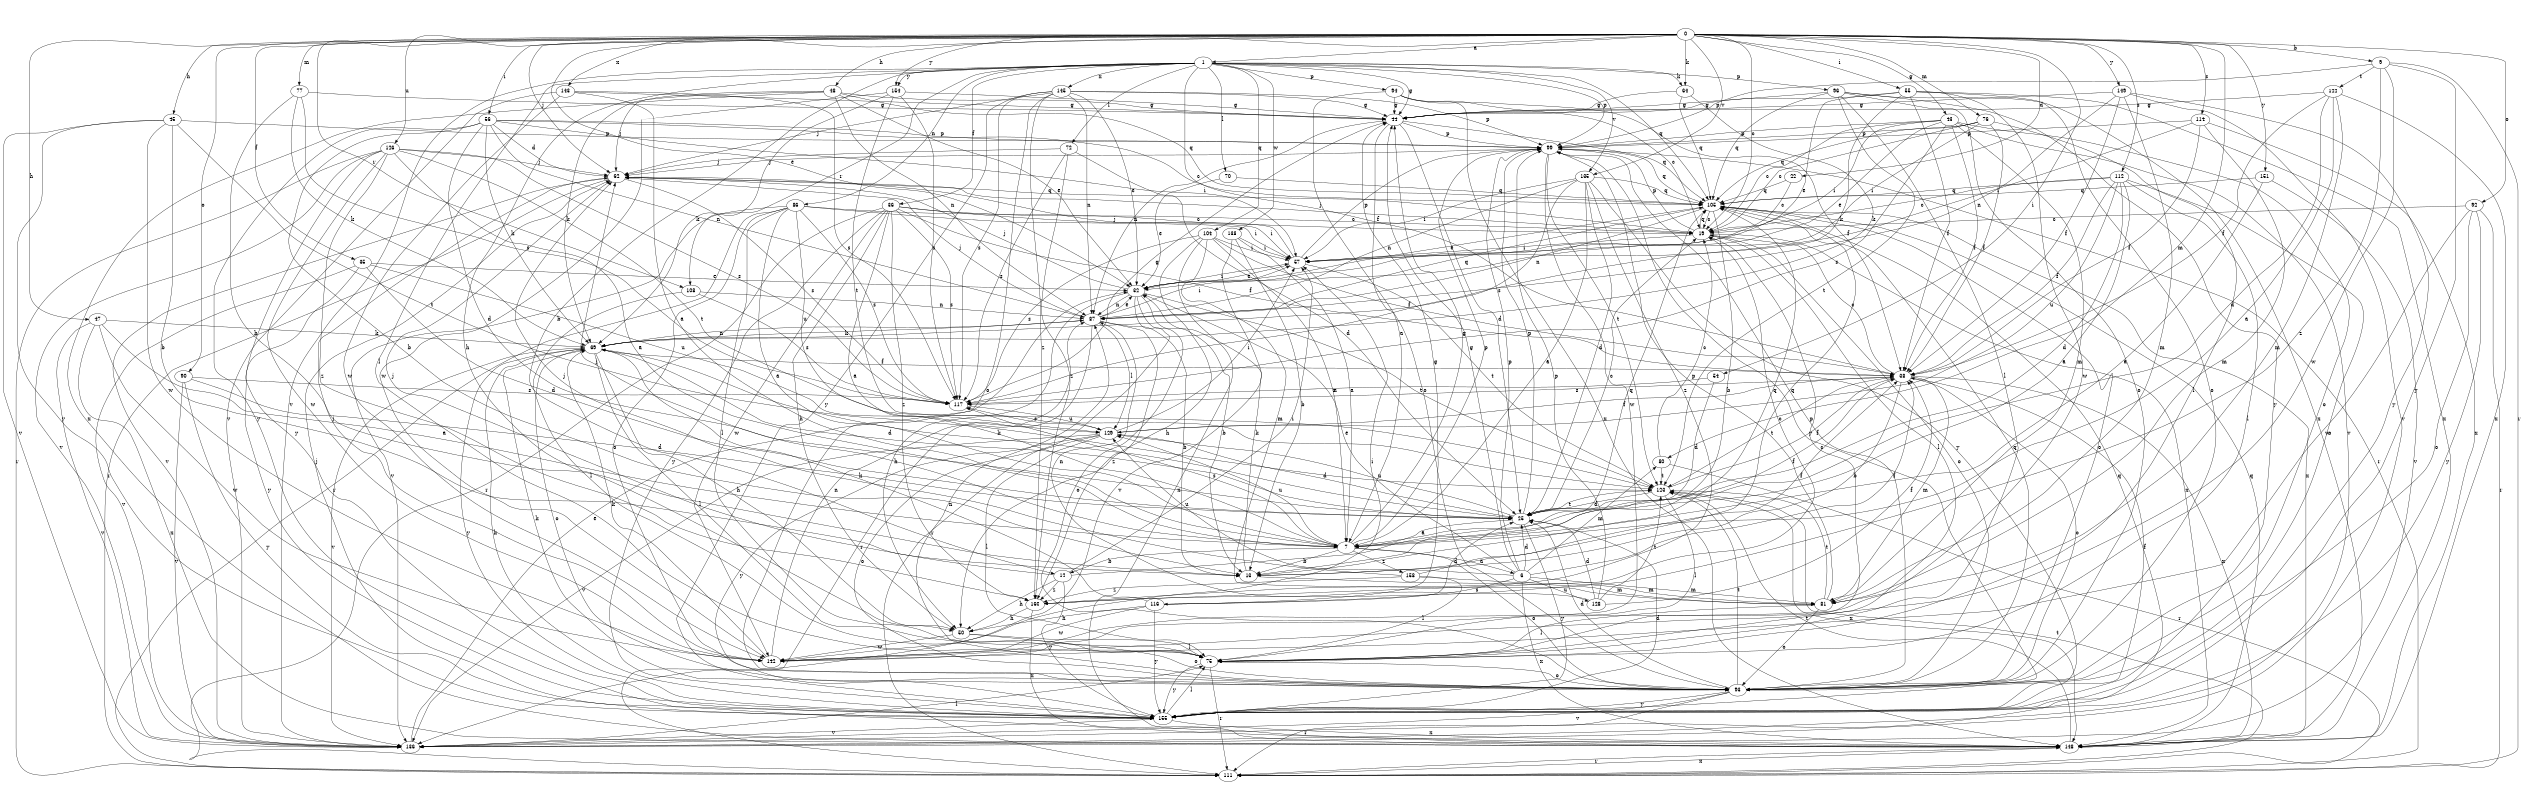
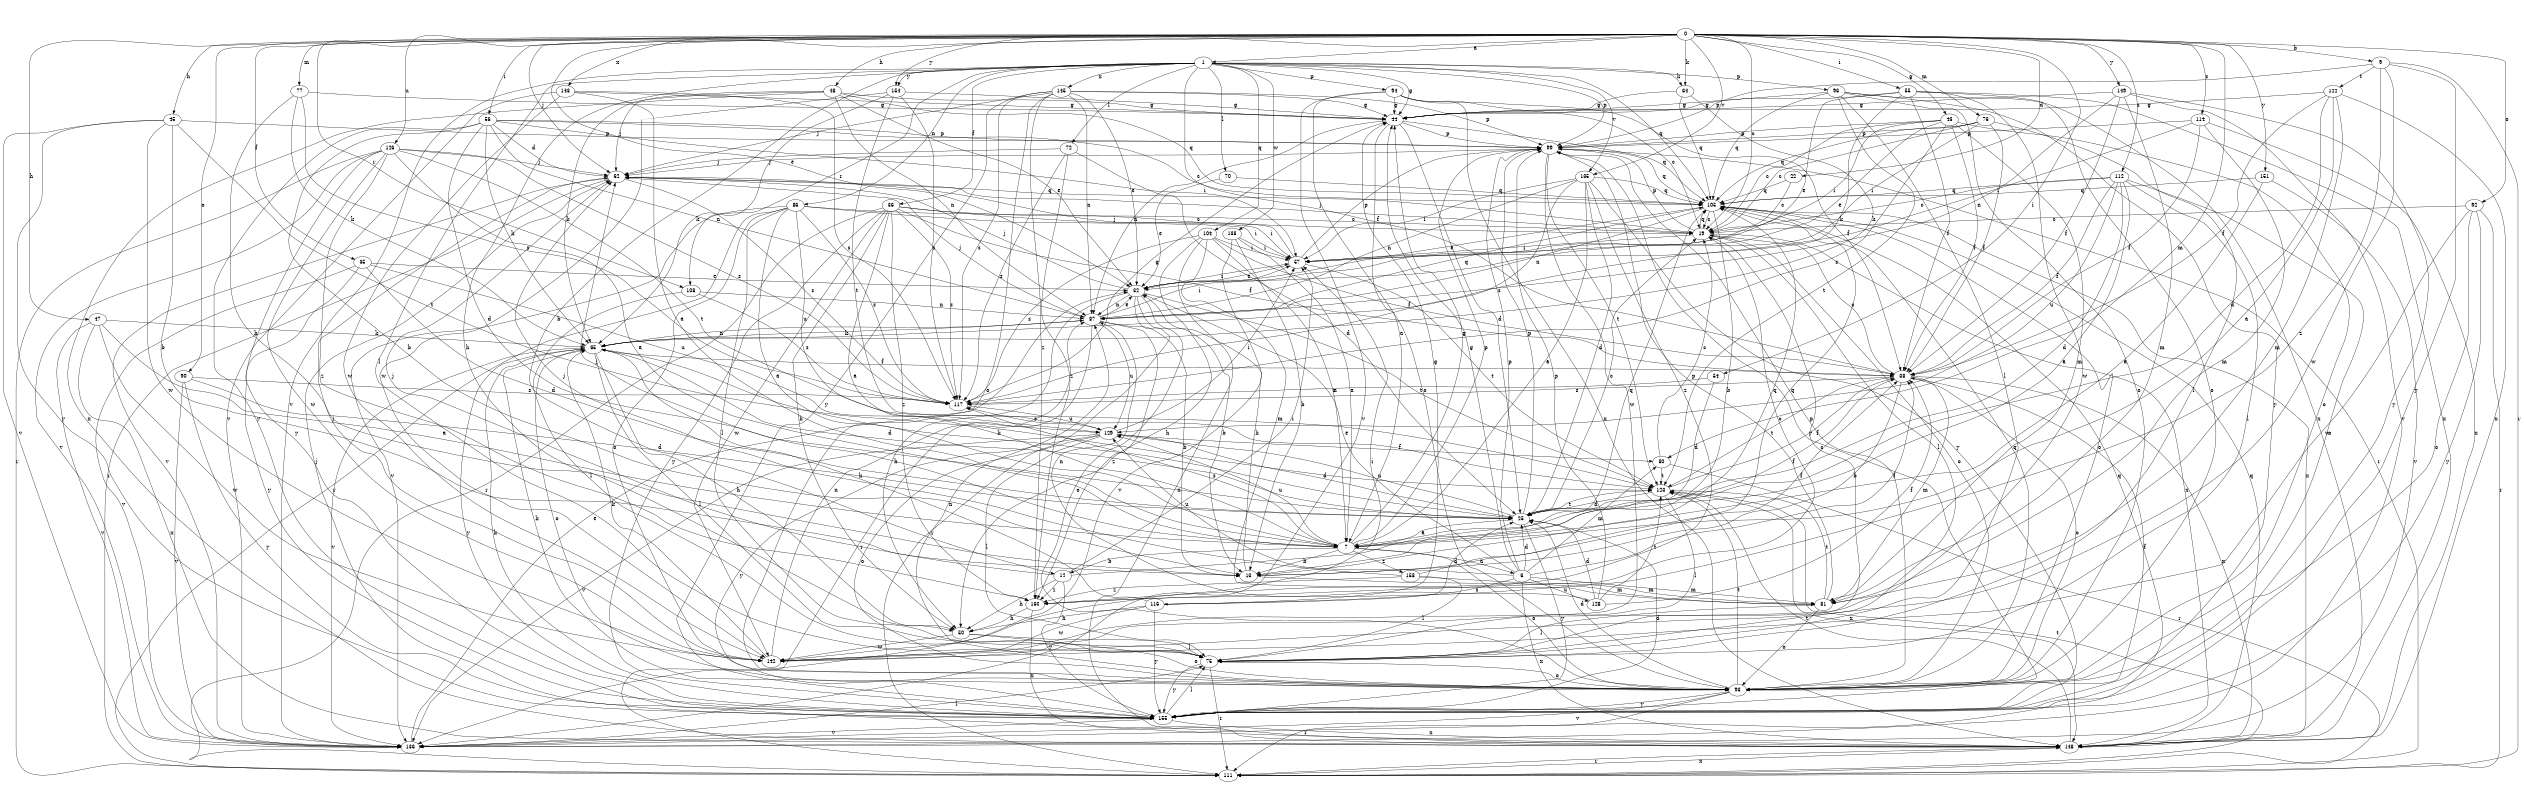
(593, 348) -> (593, 348)
(1131, 377) -> (1131, 377)
(1505, 410) -> (1384, 449)
(1822, 724) -> (1133, 602)
